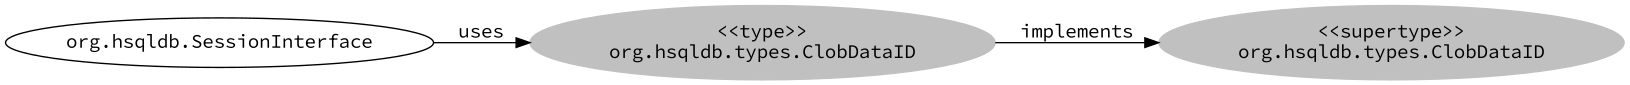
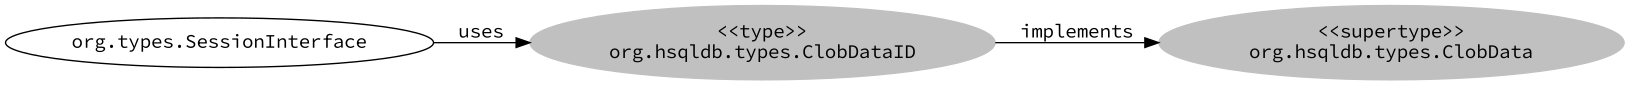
(220, 43) -> (220, 43)
(1392, 43) -> (1392, 43)
